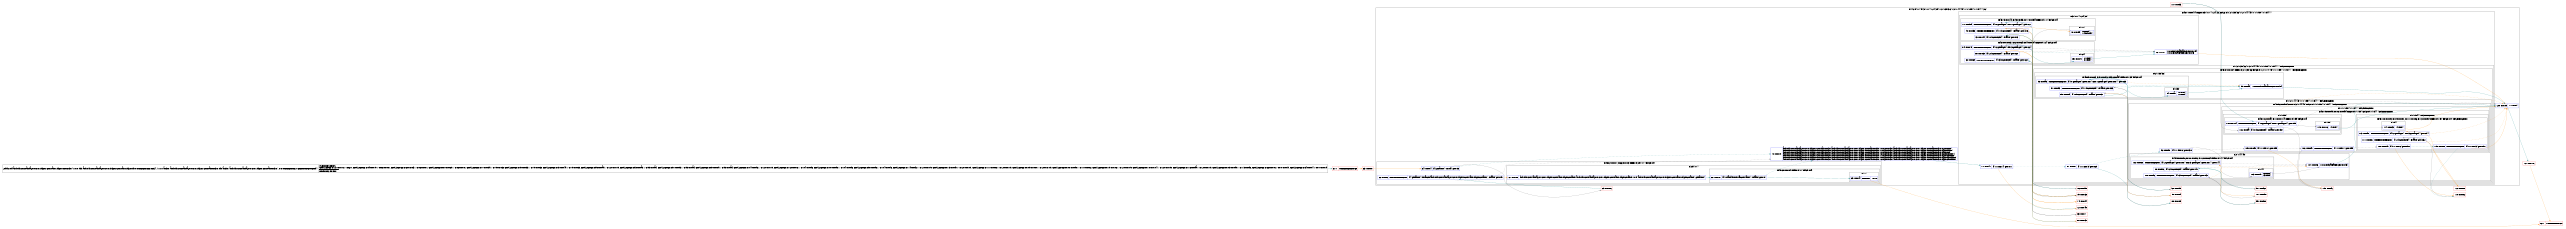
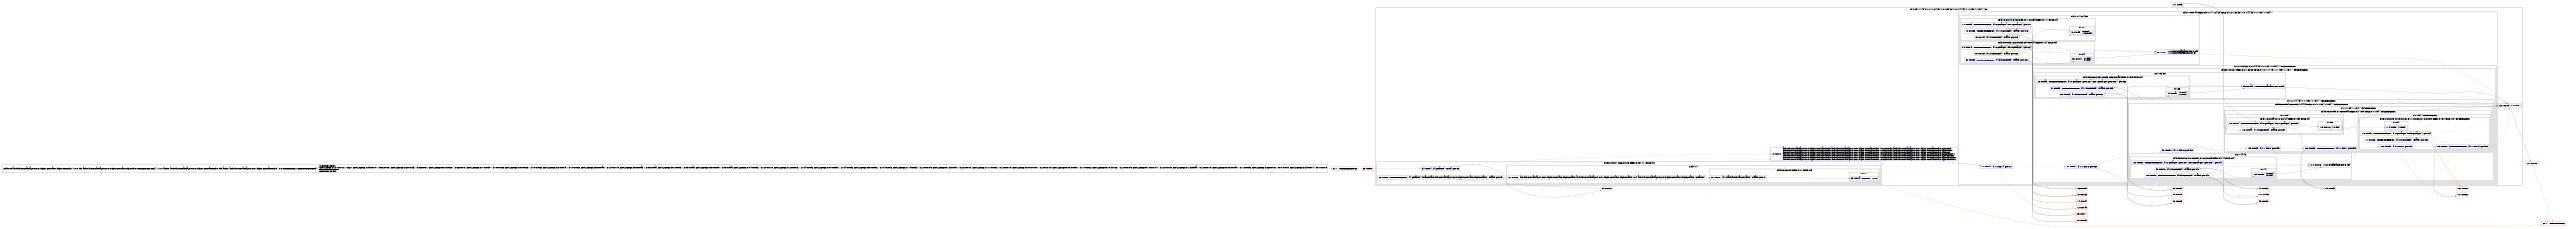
(2152, 163) -> (2153, 163)
